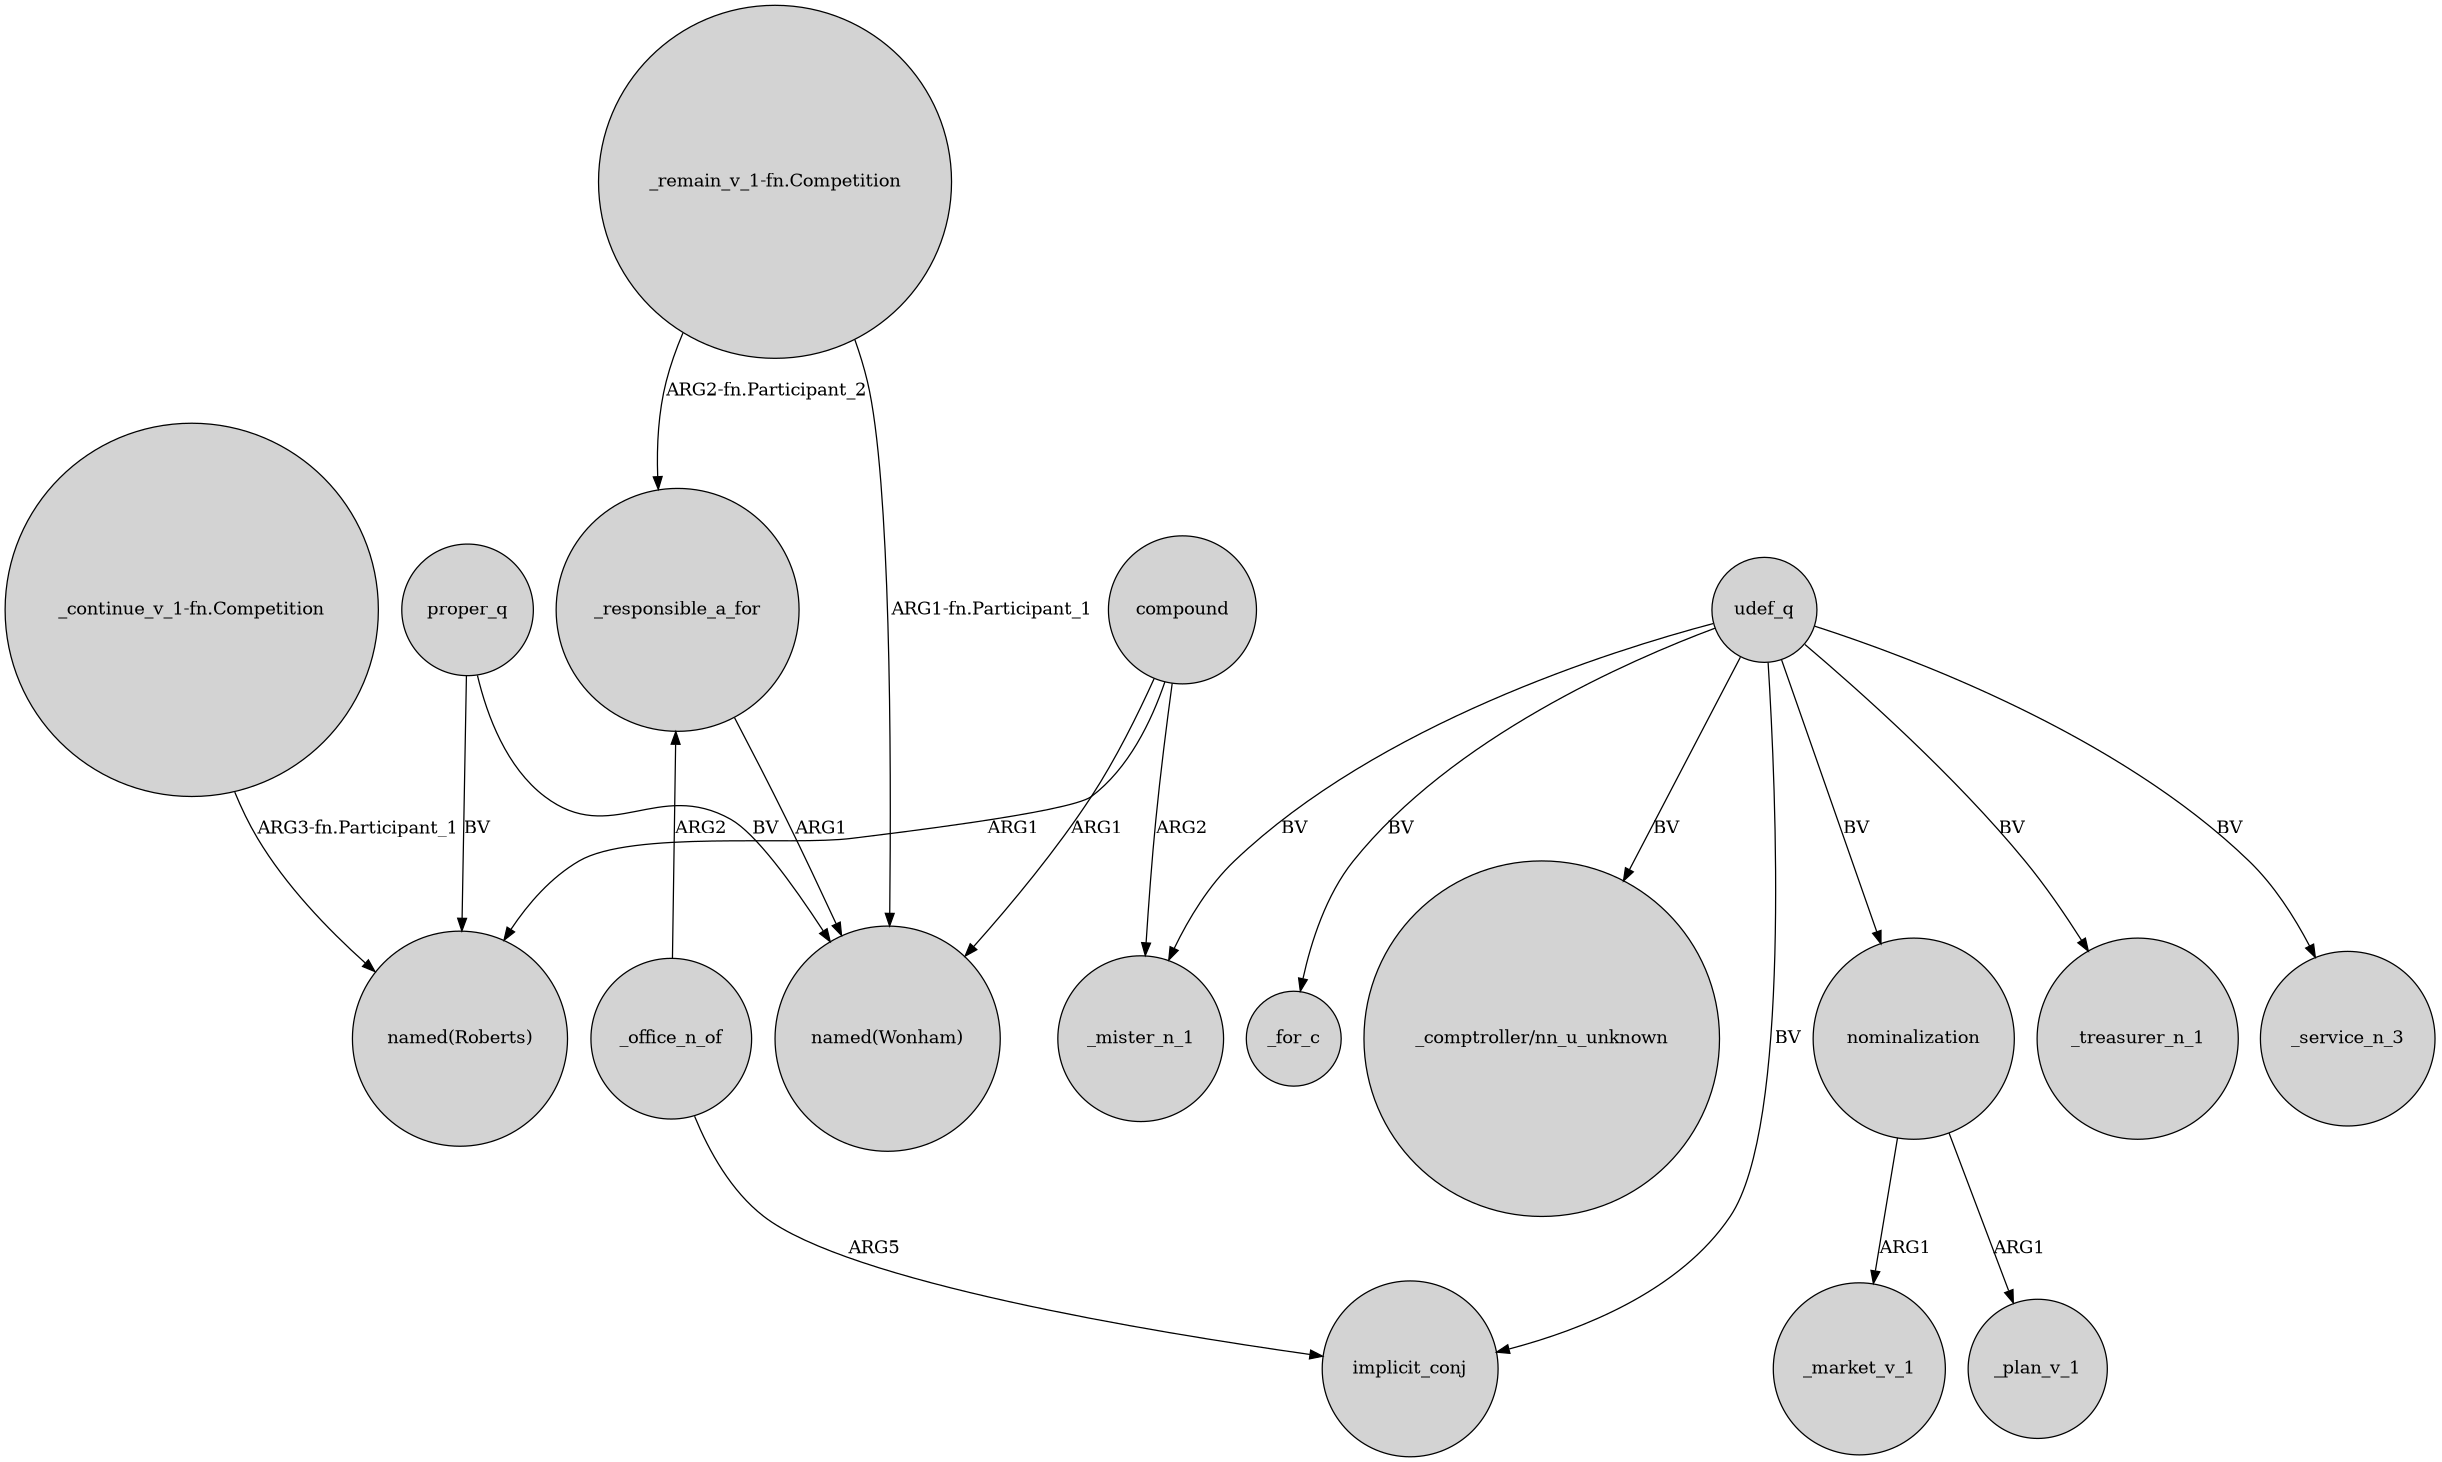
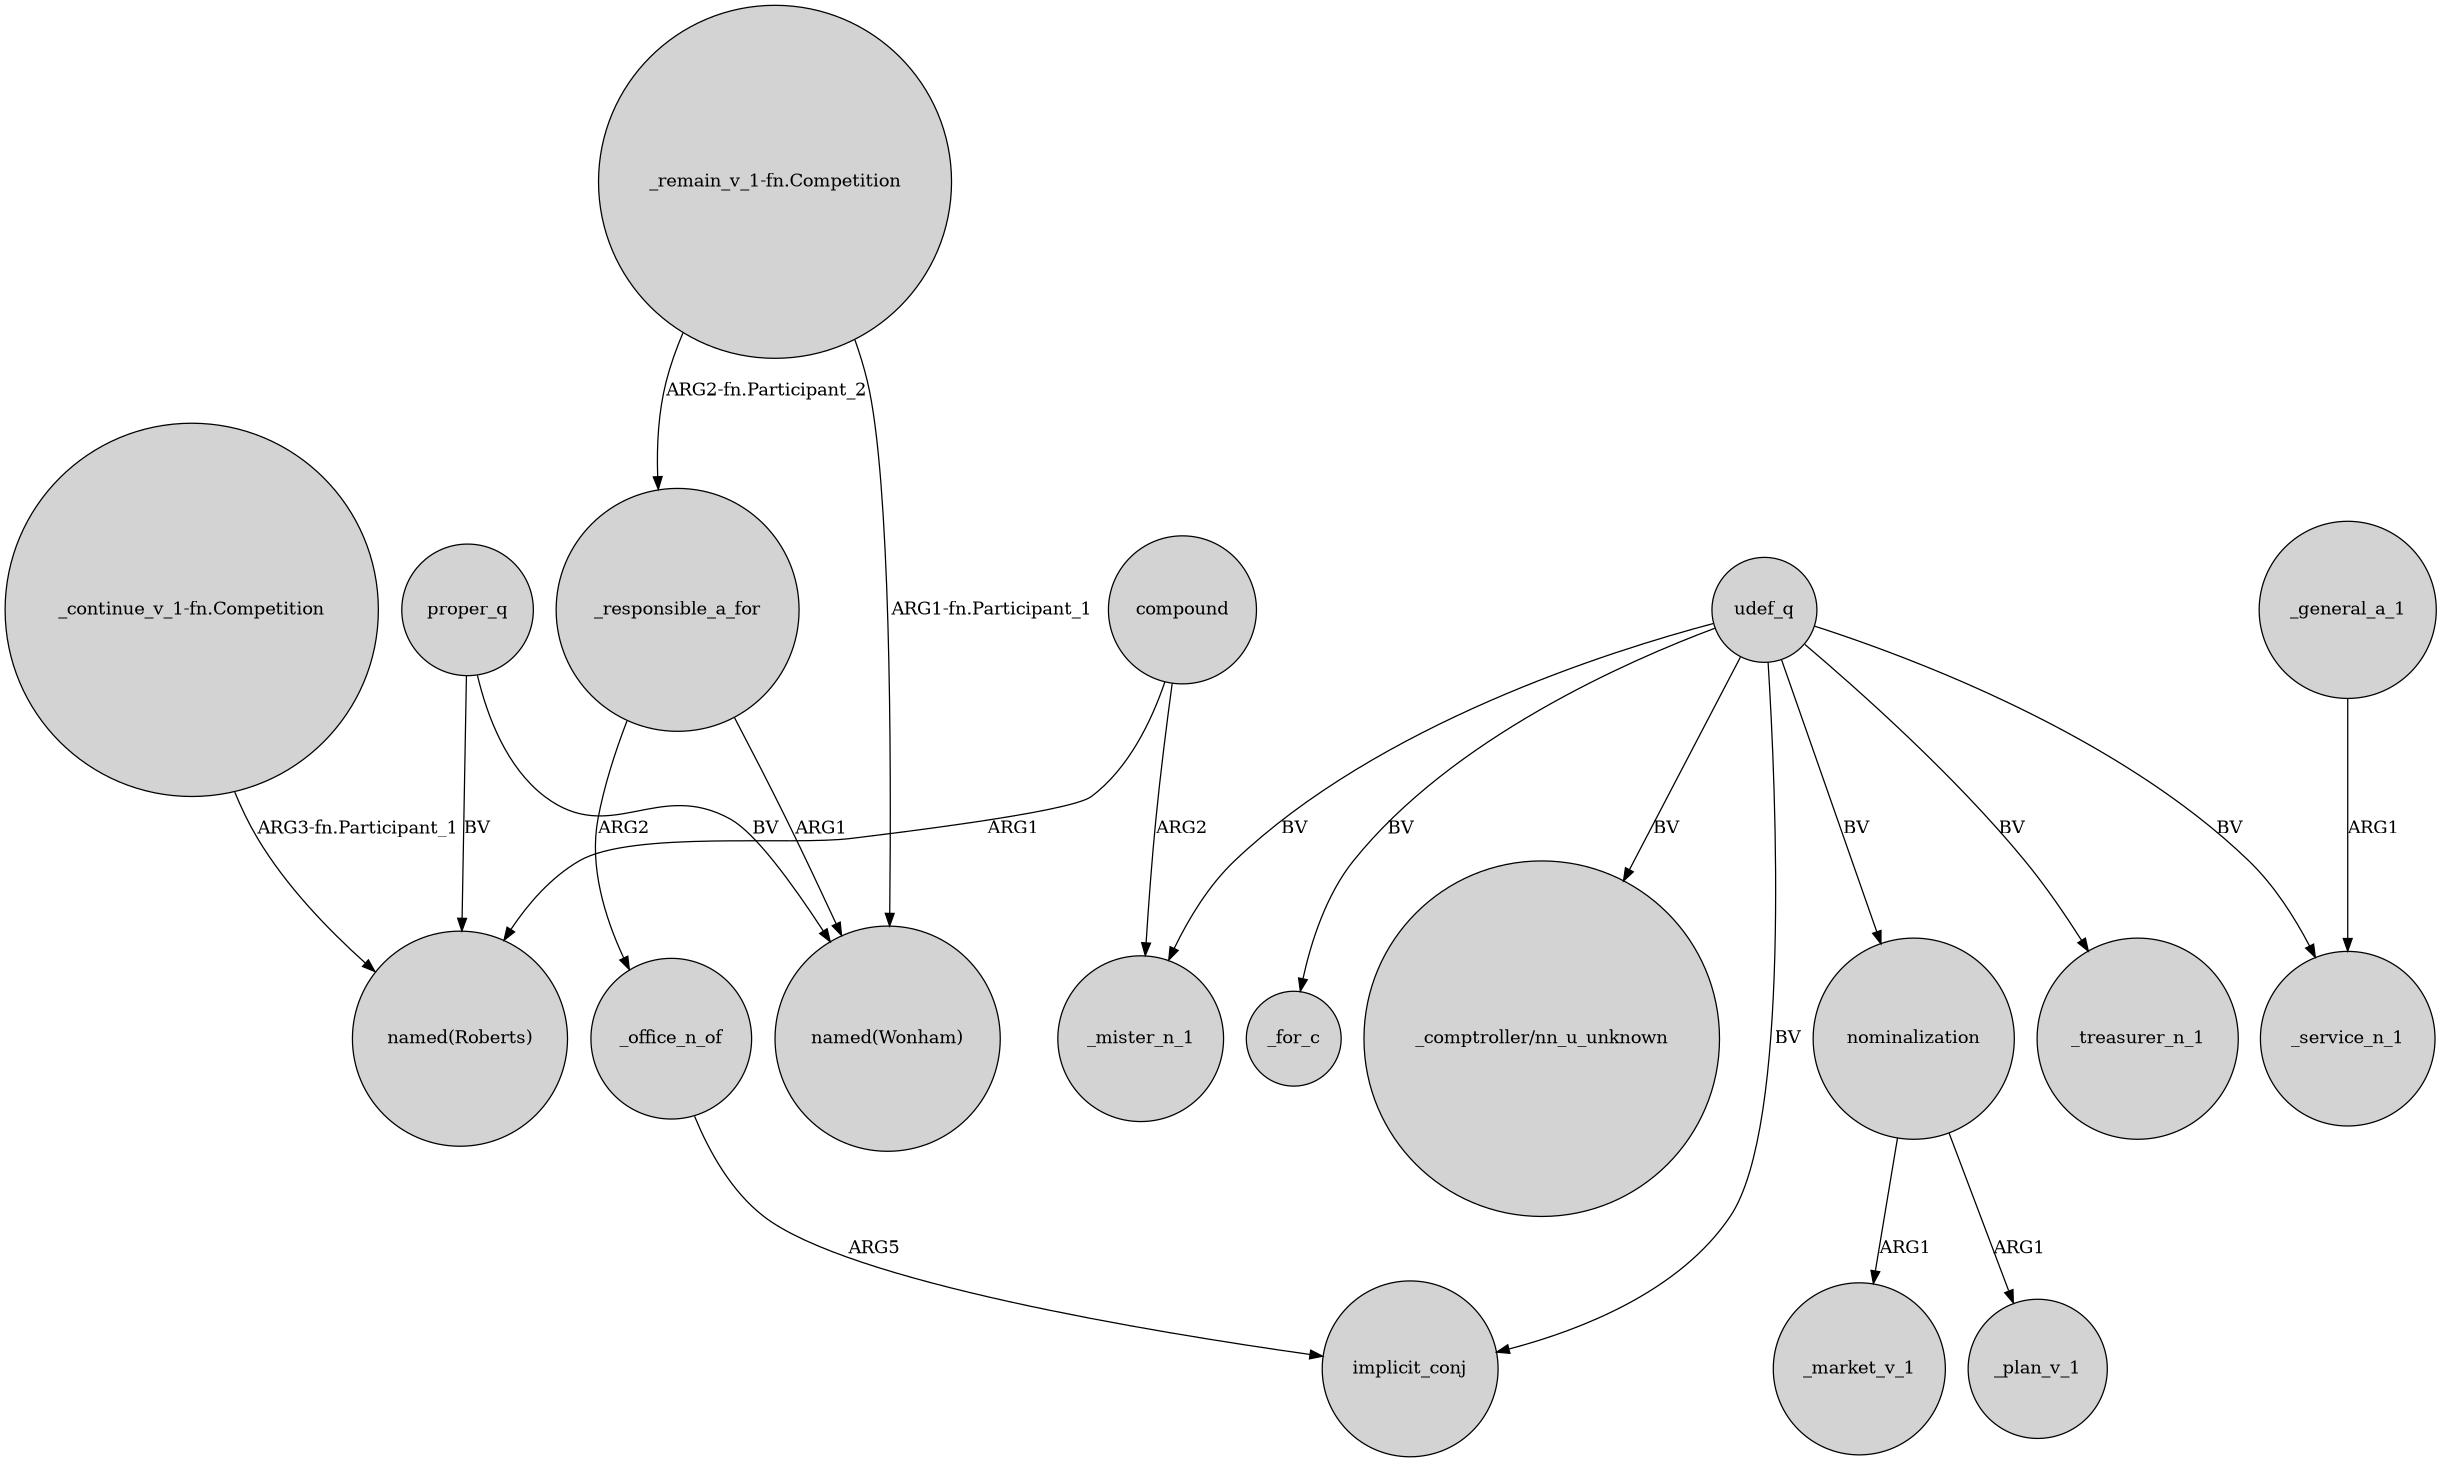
none -> (2348, 610)
(1075, 820) -> none
(674, 851) -> (596, 839)
(2348, 1039) -> (2348, 1039)
